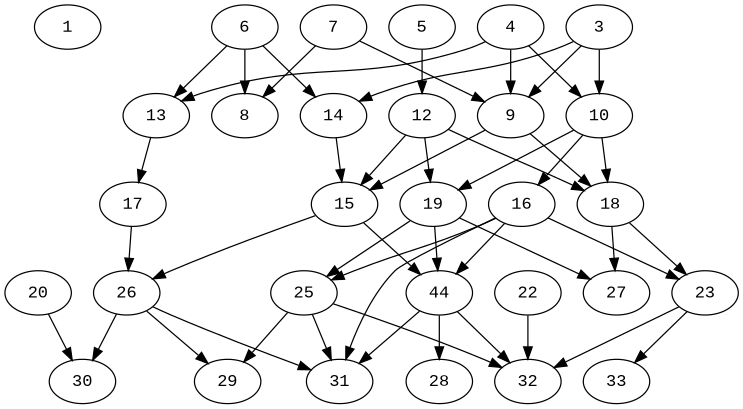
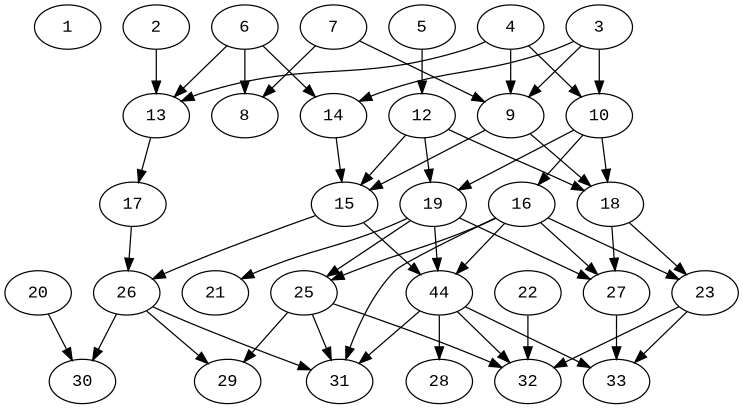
none -> (156, 27)
none -> (565, 244)
none -> (215, 293)
none -> (617, 329)
none -> (519, 333)
